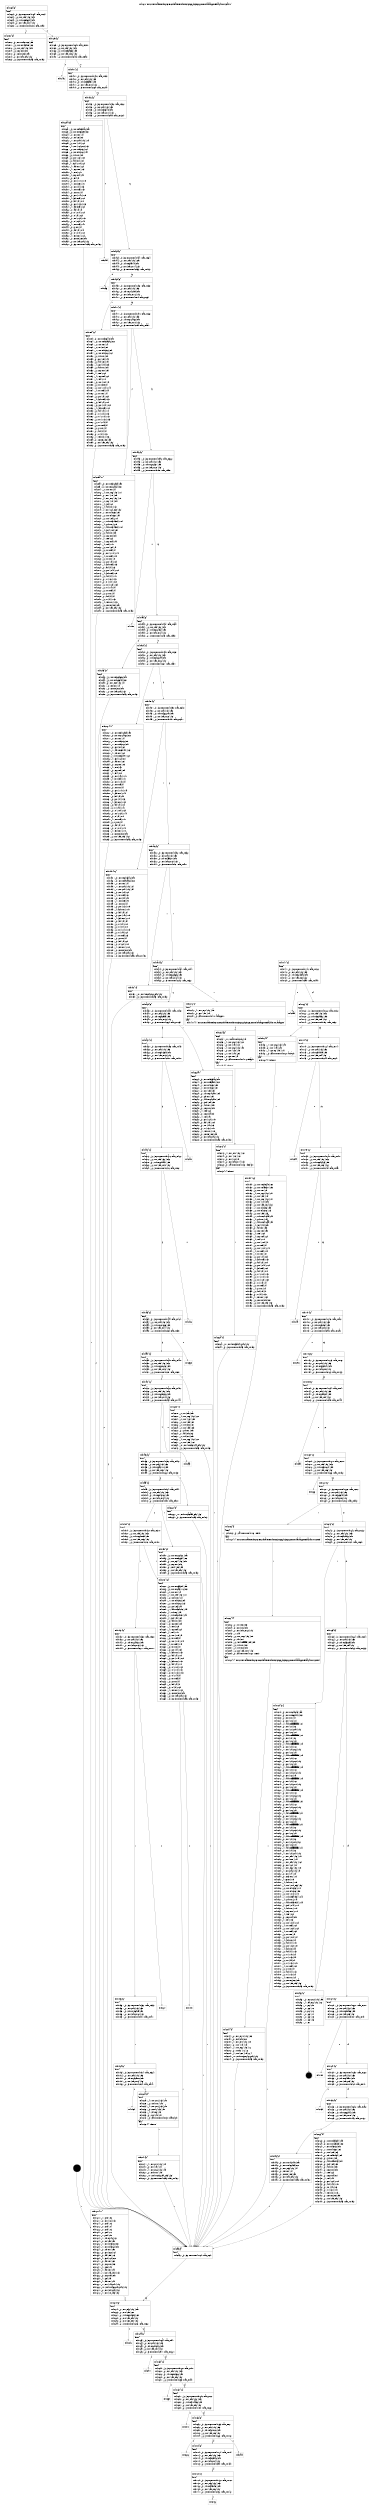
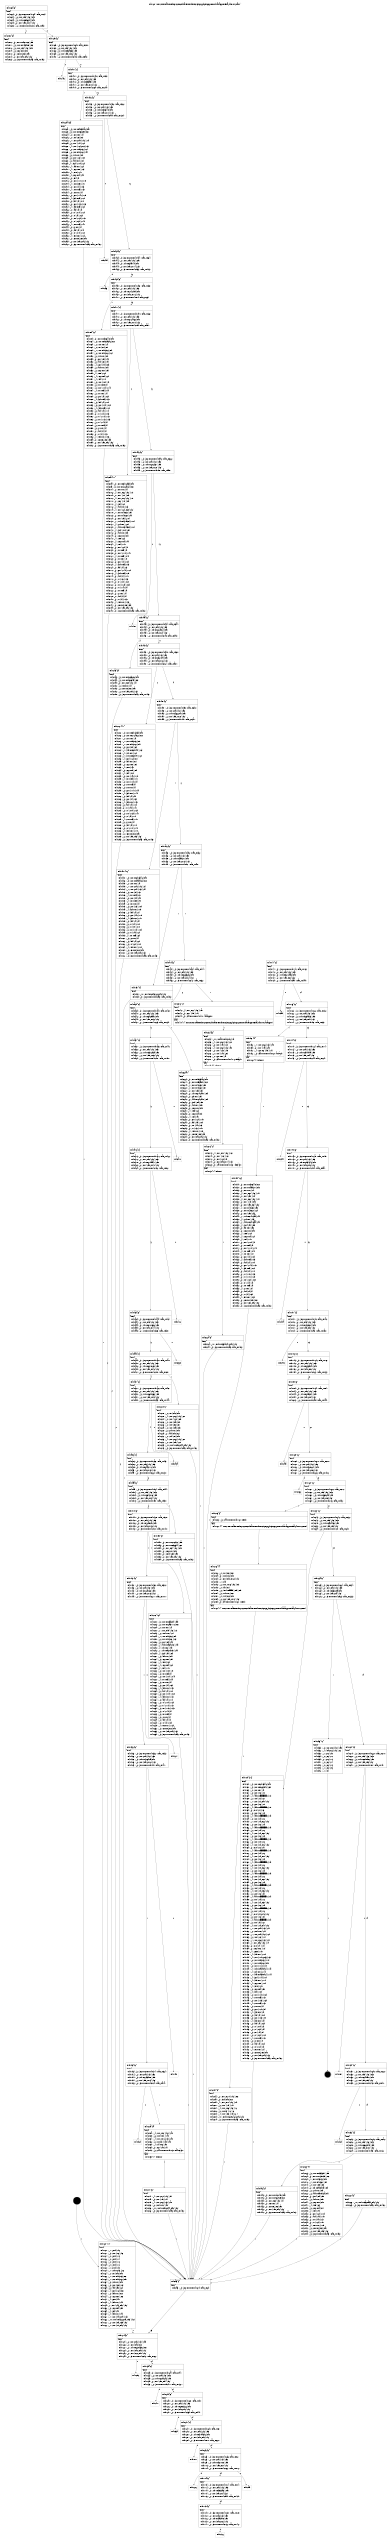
(185, 1489) -> none
(188, 1853) -> (161, 1919)
